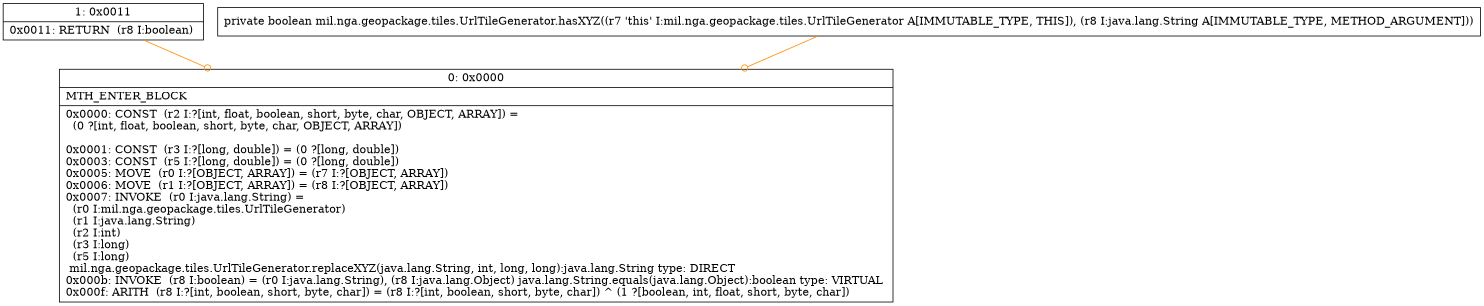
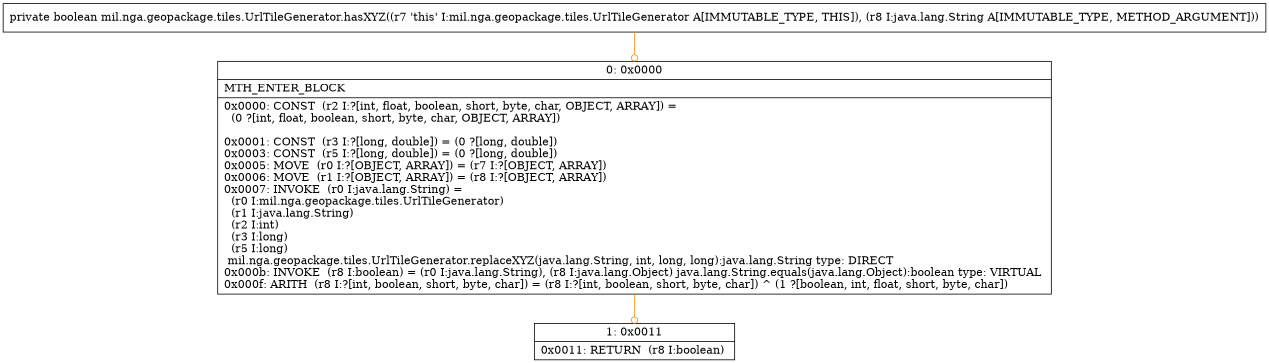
(174, 53) -> (635, 306)
